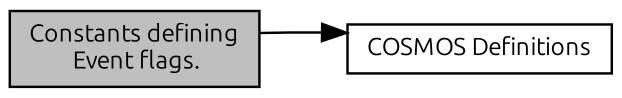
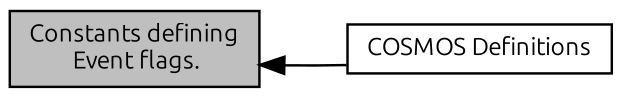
(291, 32) -> (316, 65)
